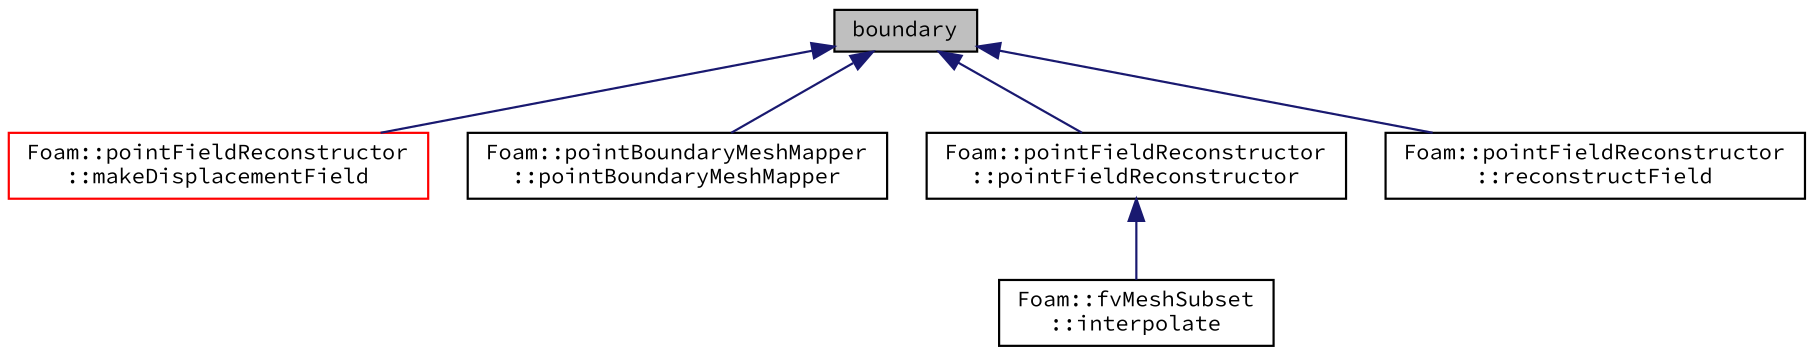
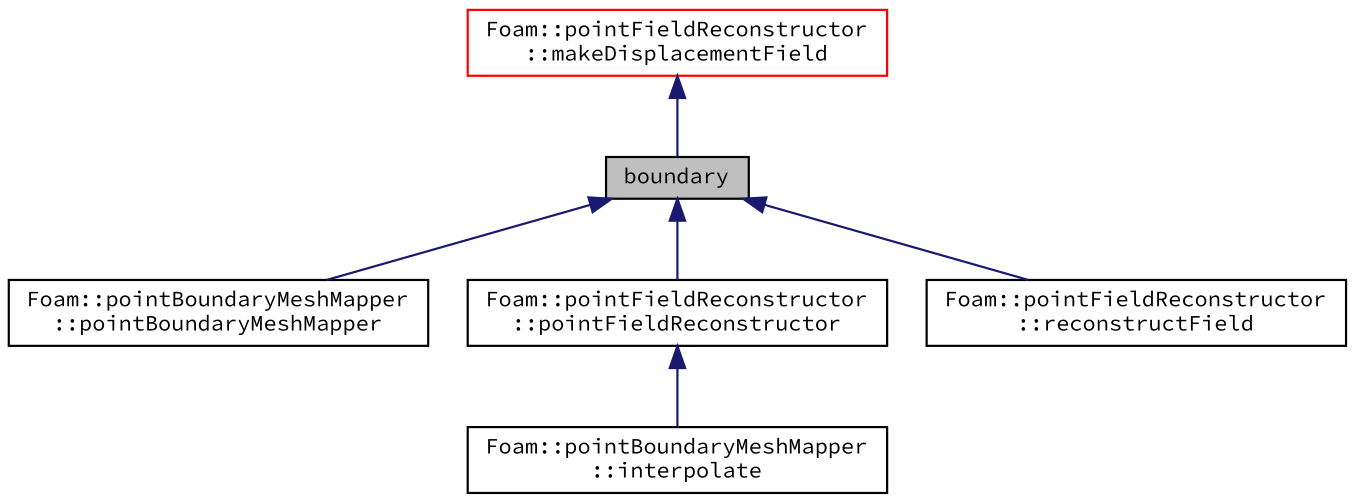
(596, 92) -> (677, 127)
(1136, 313) -> (677, 460)
